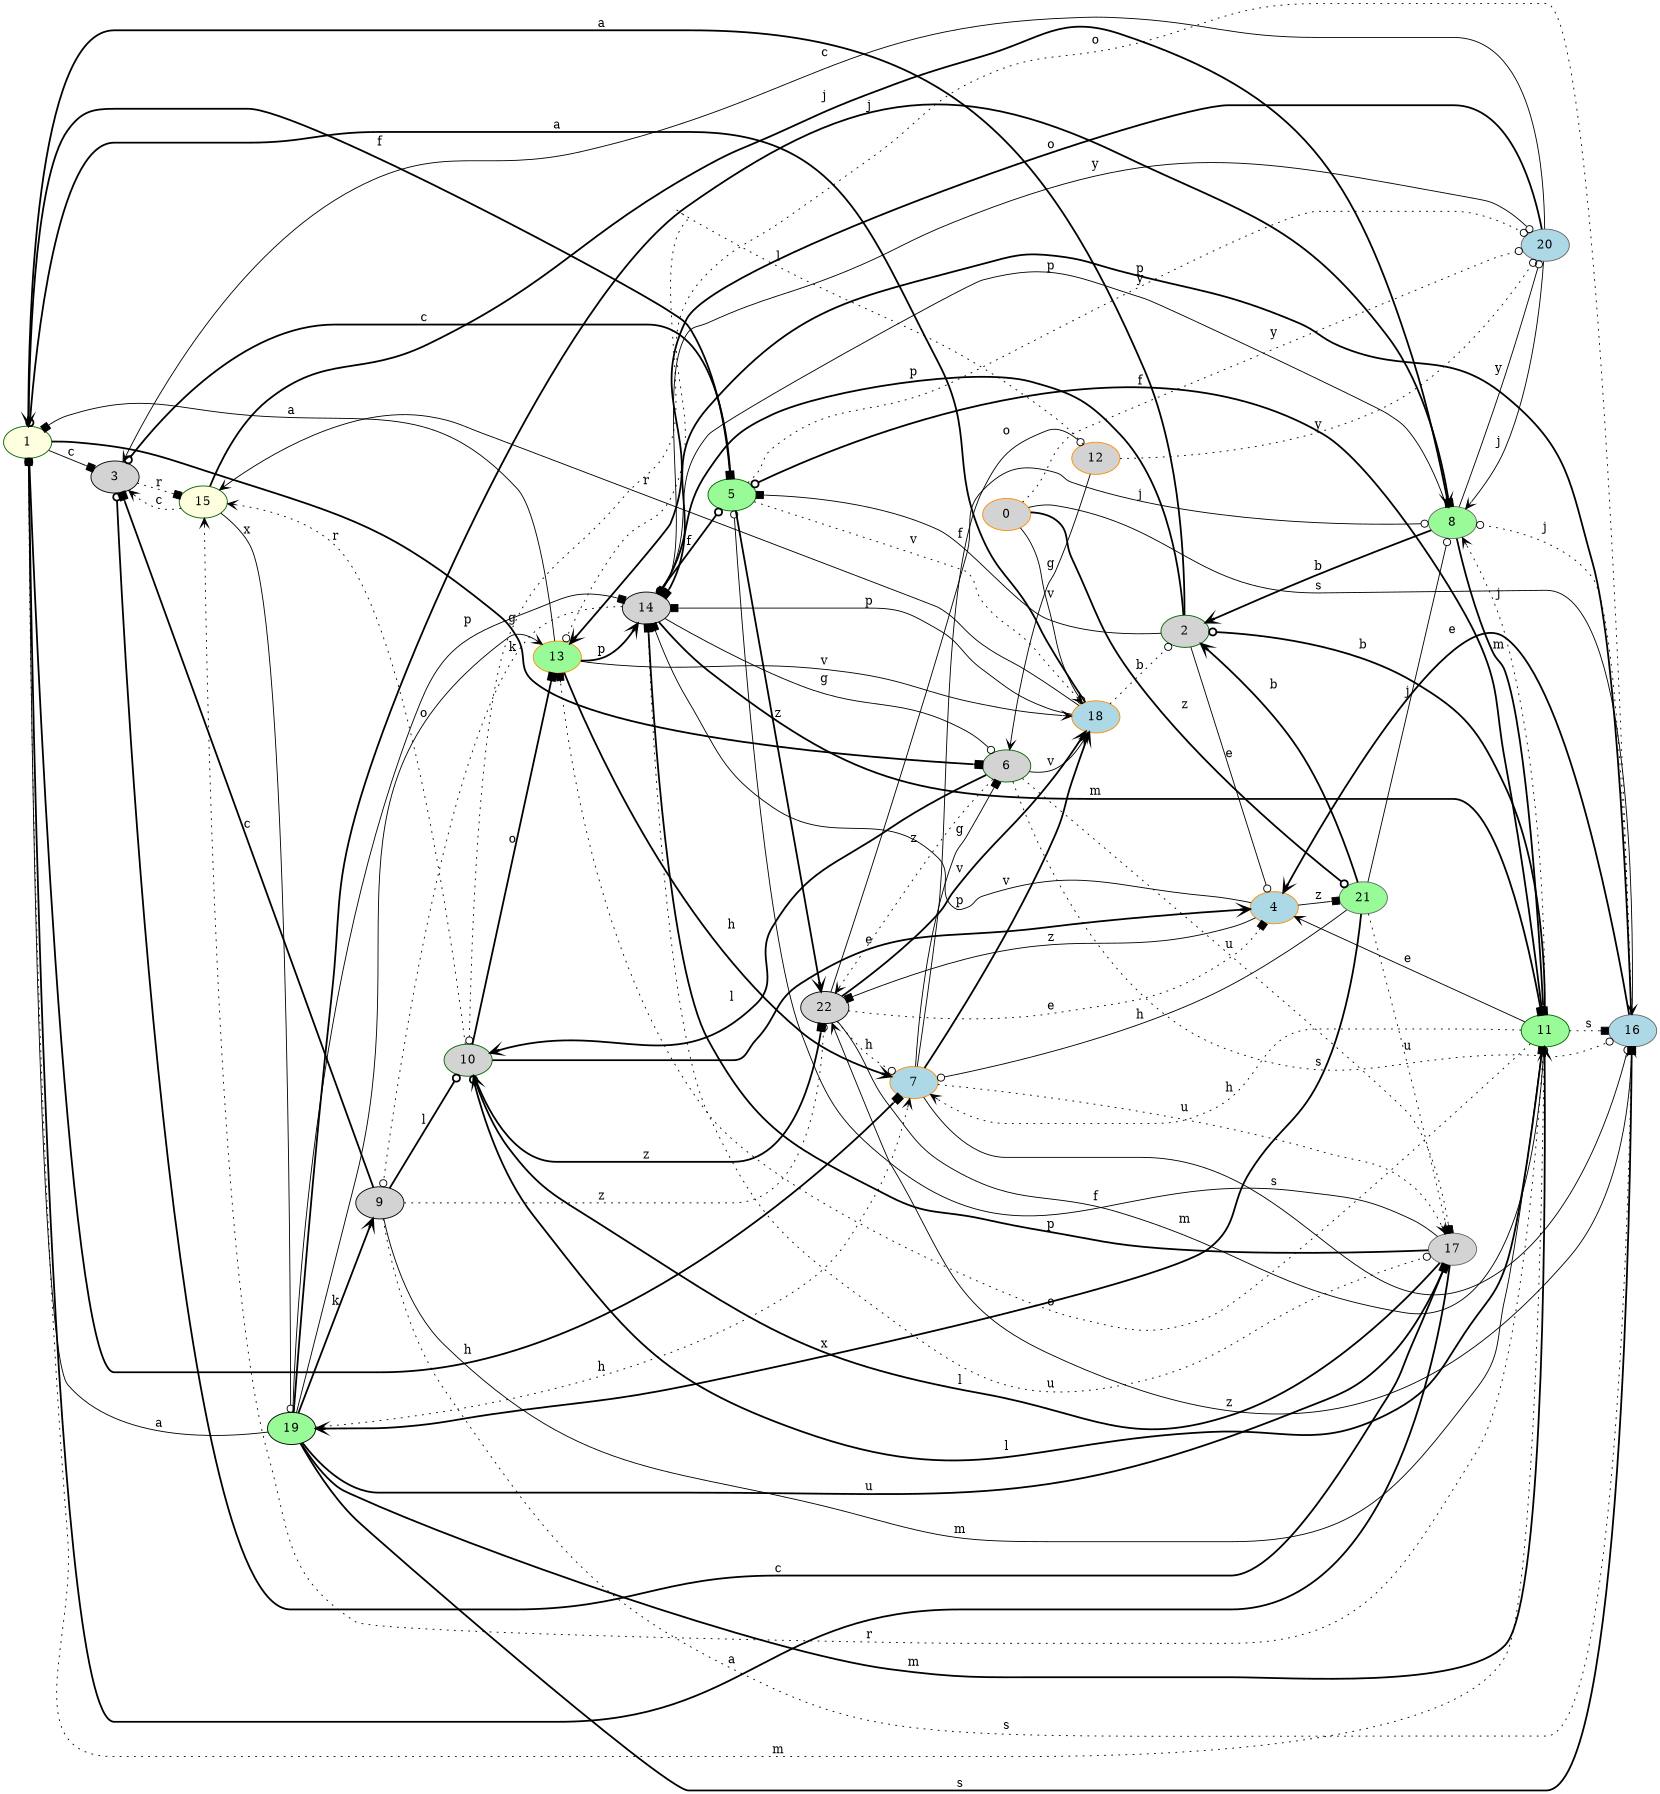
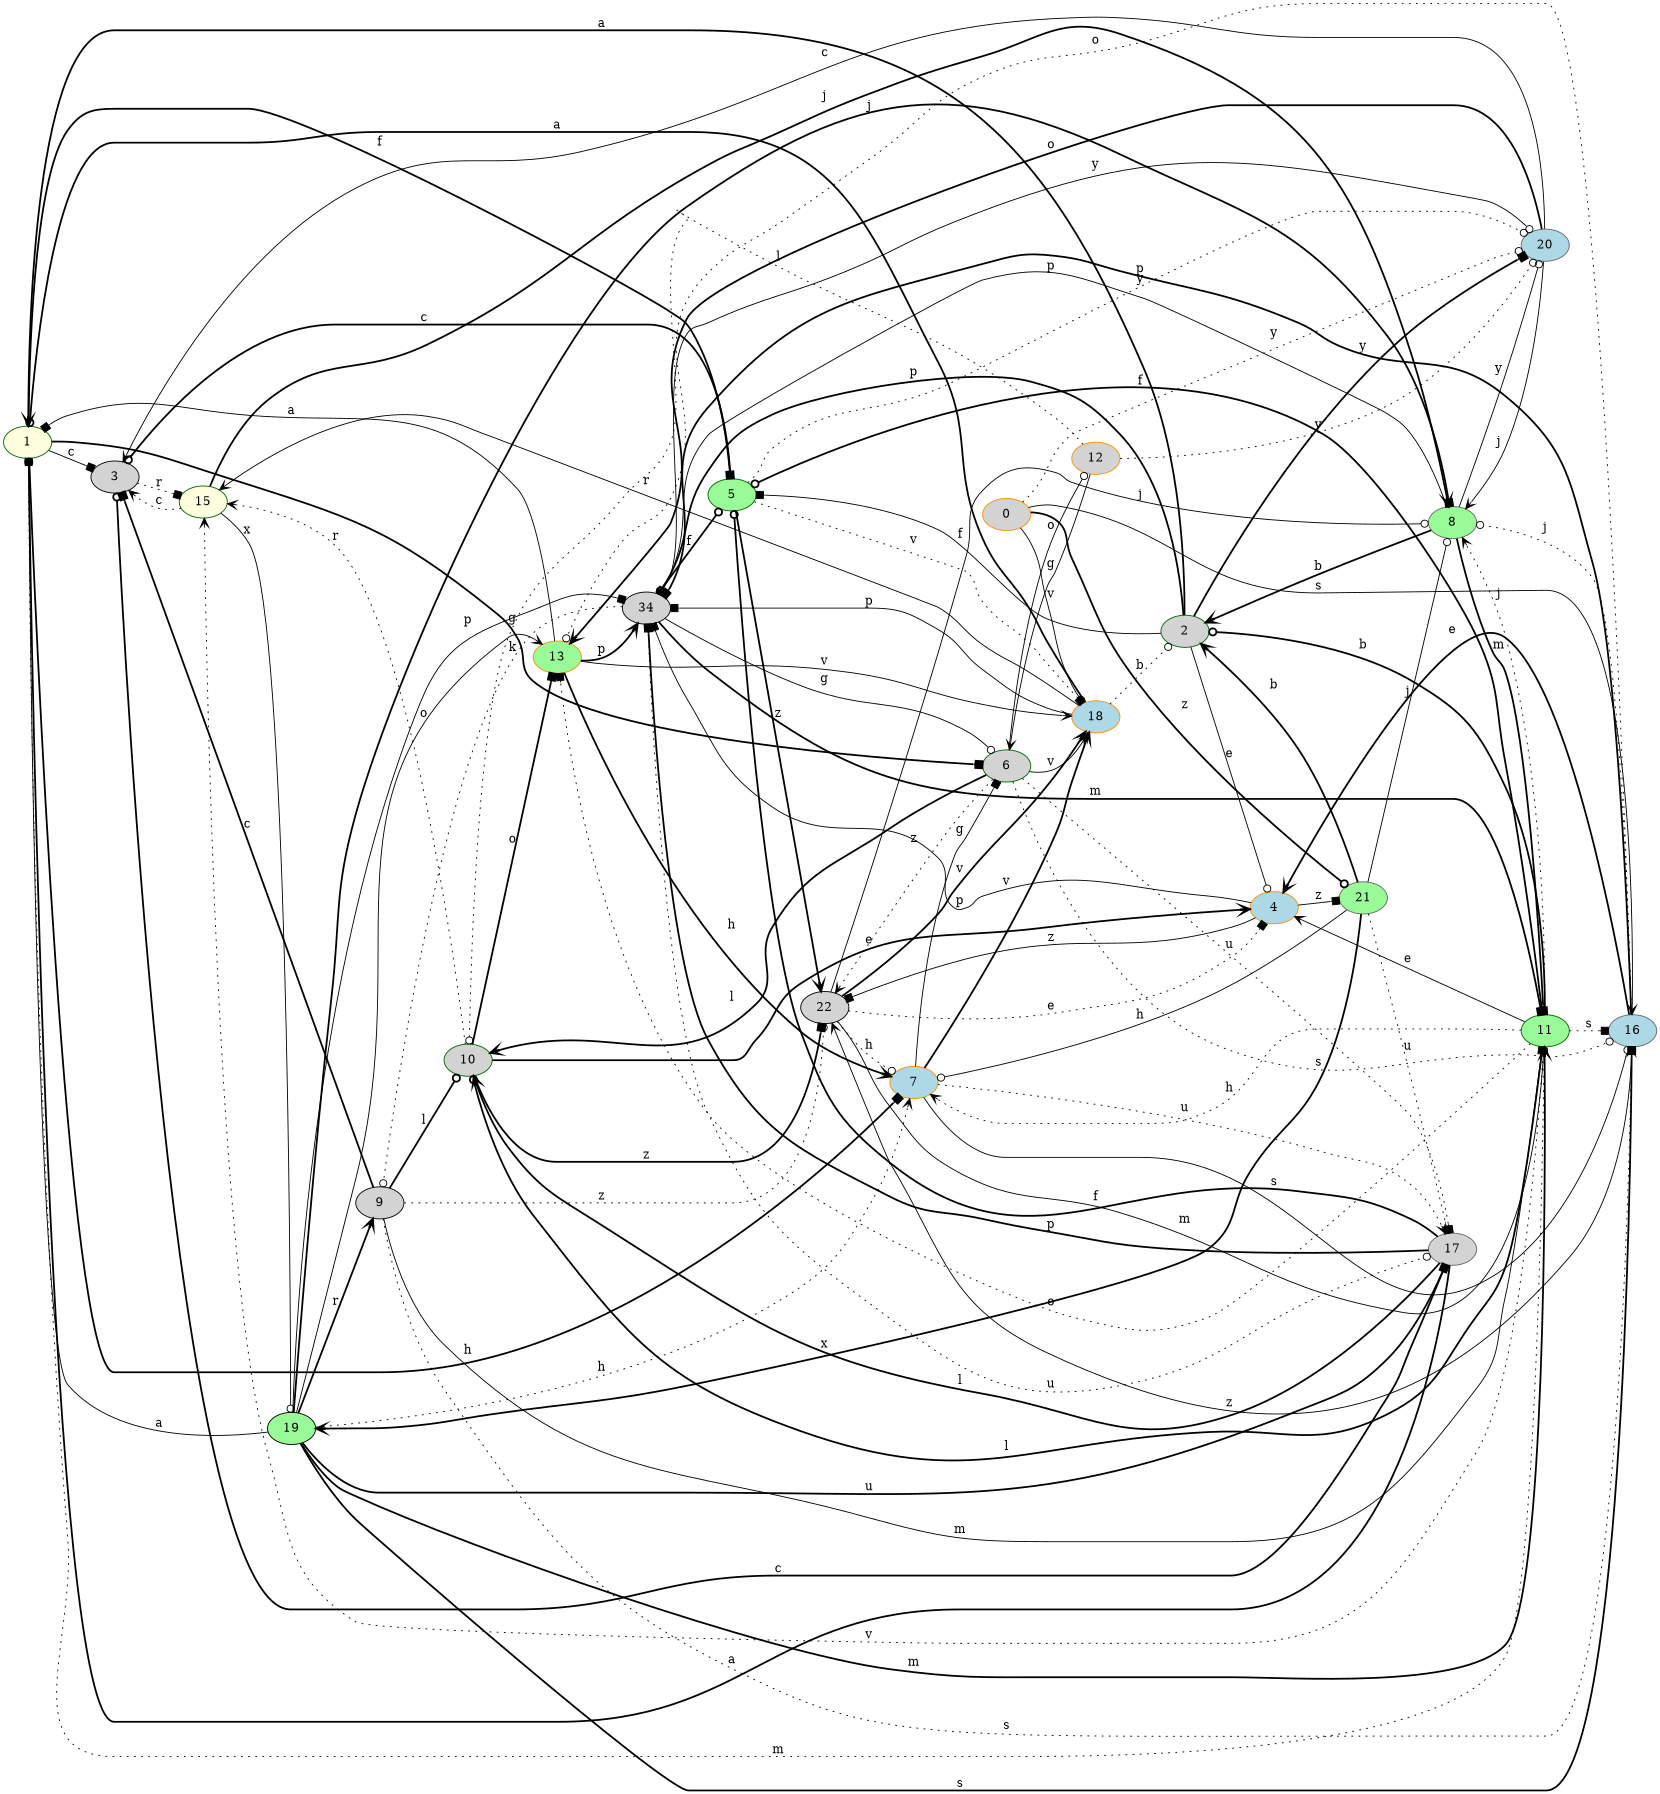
none -> (1330, 413)
(941, 563) -> (941, 563)
(646, 608) -> (646, 608)
(948, 715) -> (1033, 603)
(850, 1126) -> (850, 1126)
(336, 1301) -> (336, 1301)
(869, 1635) -> (869, 1635)
